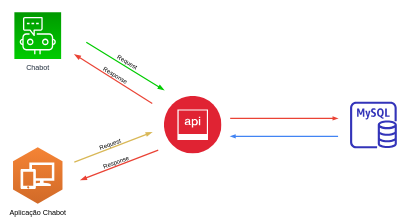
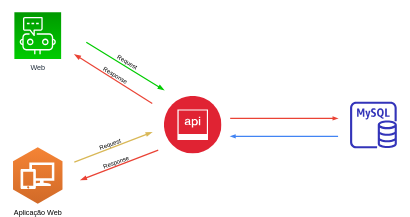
(38, 68) -> (38, 68)
(38, 212) -> (38, 212)
